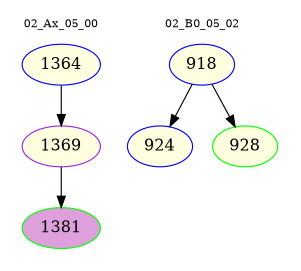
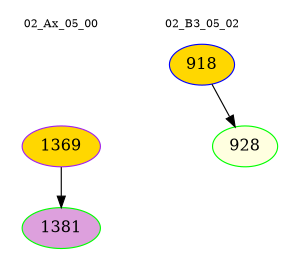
(203, 24) -> (203, 24)
(61, 65) -> none
(202, 65) -> (202, 65)
(61, 146) -> (61, 146)
(160, 146) -> none
